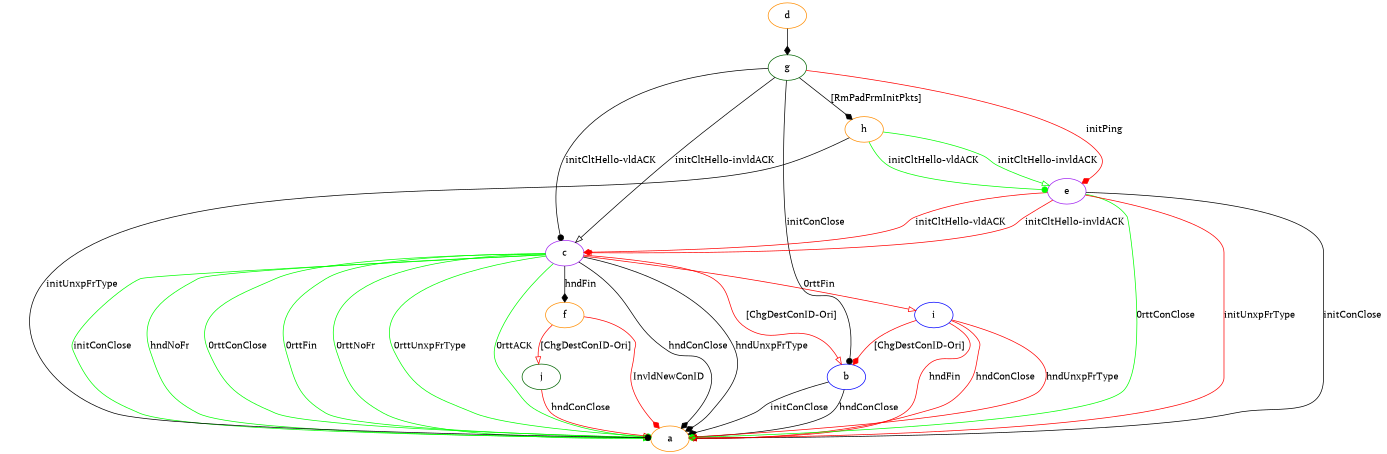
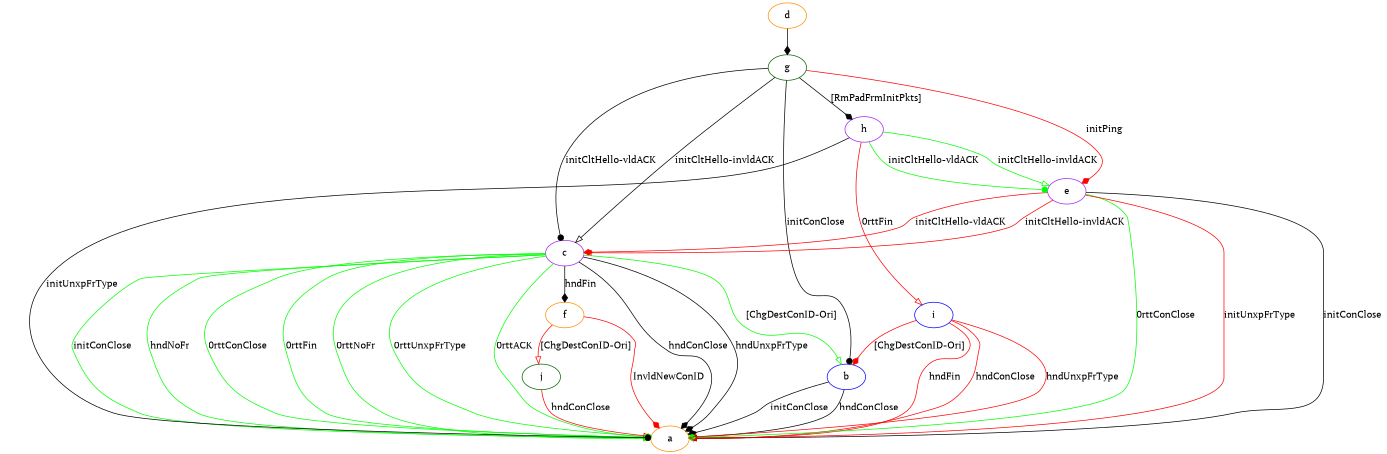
(864, 129) -> (864, 129)
(747, 279) -> (863, 230)
(724, 290) -> (724, 290)
